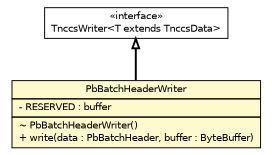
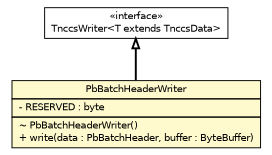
(65, 107) -> (62, 107)
